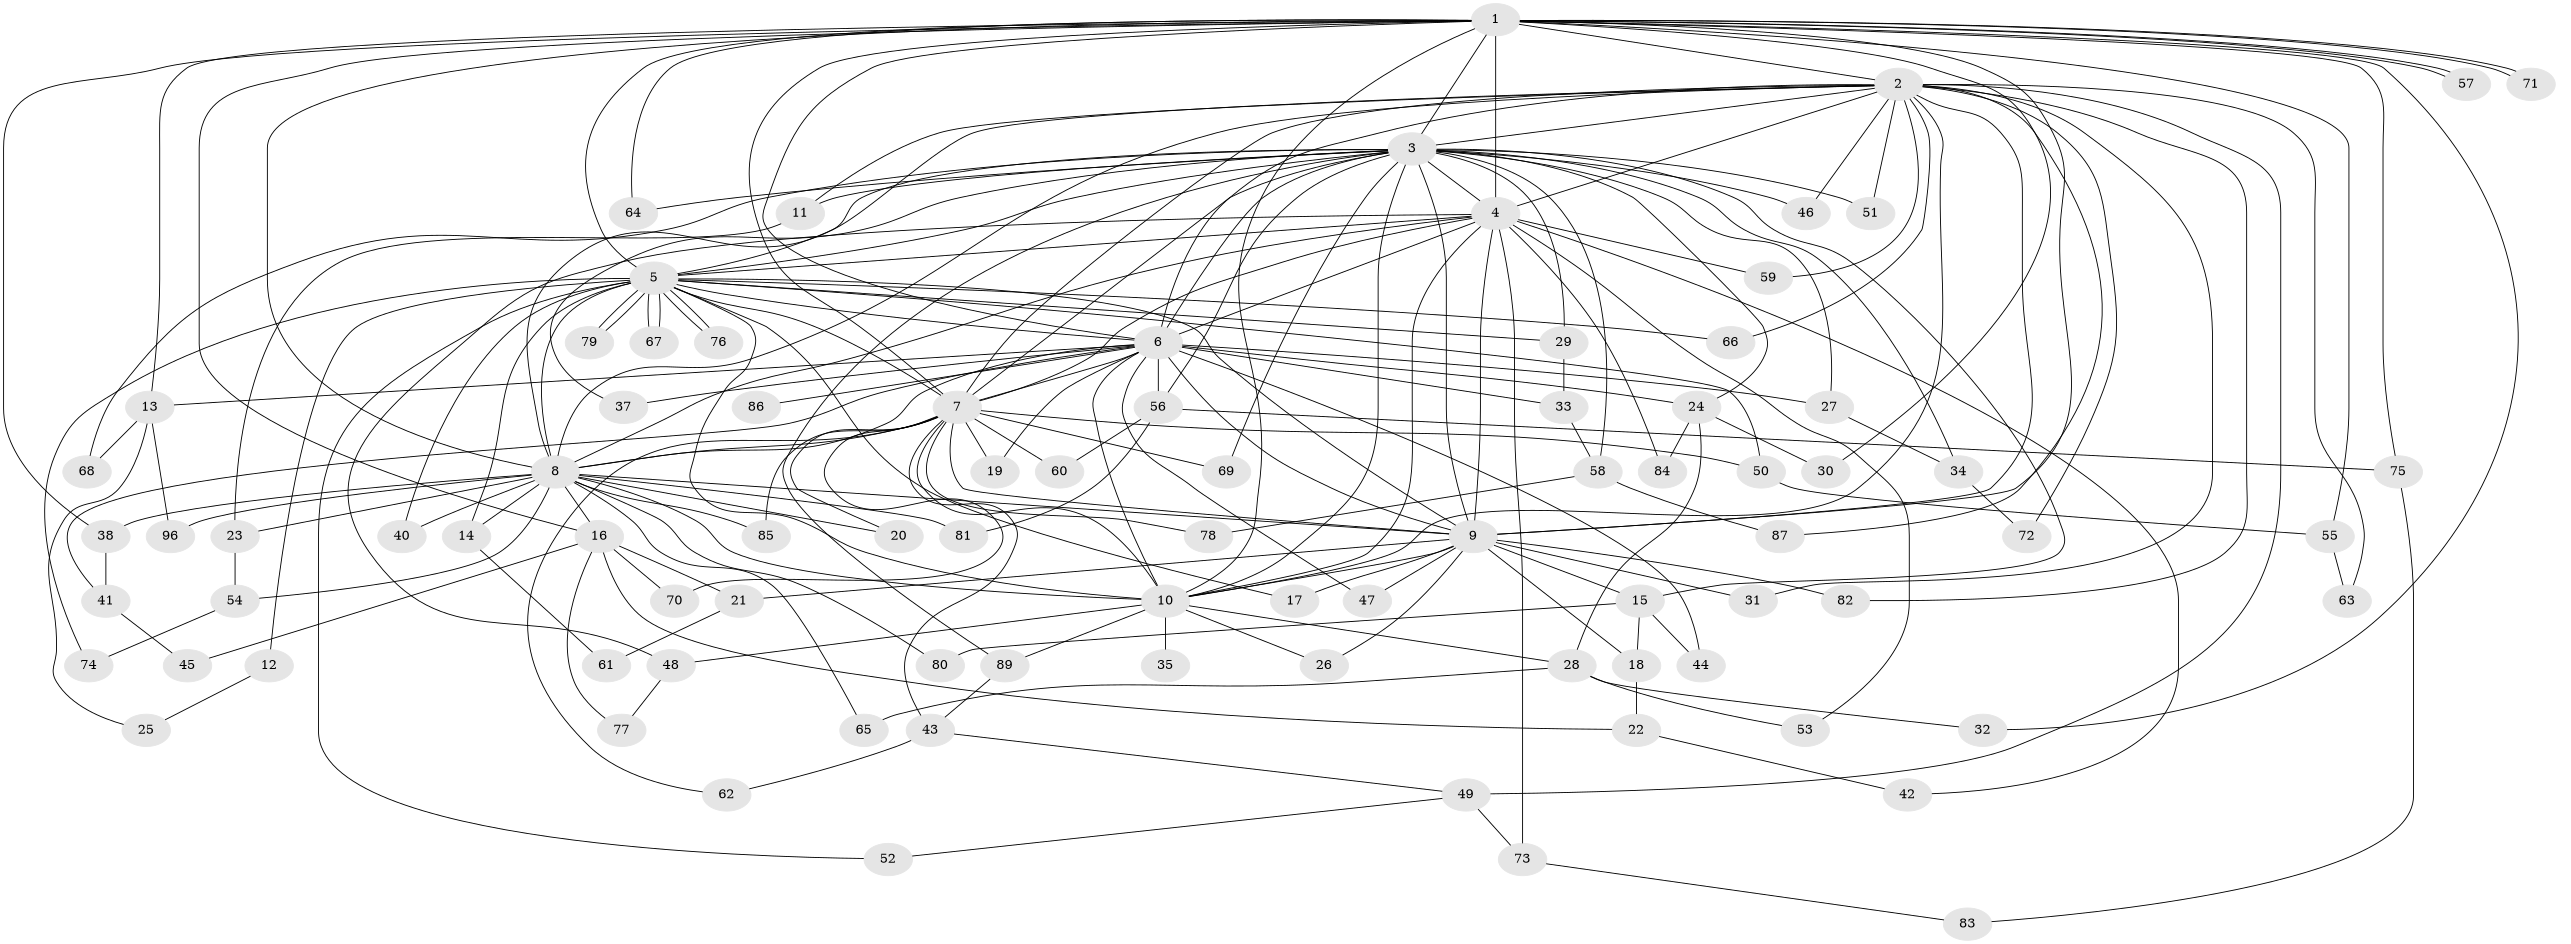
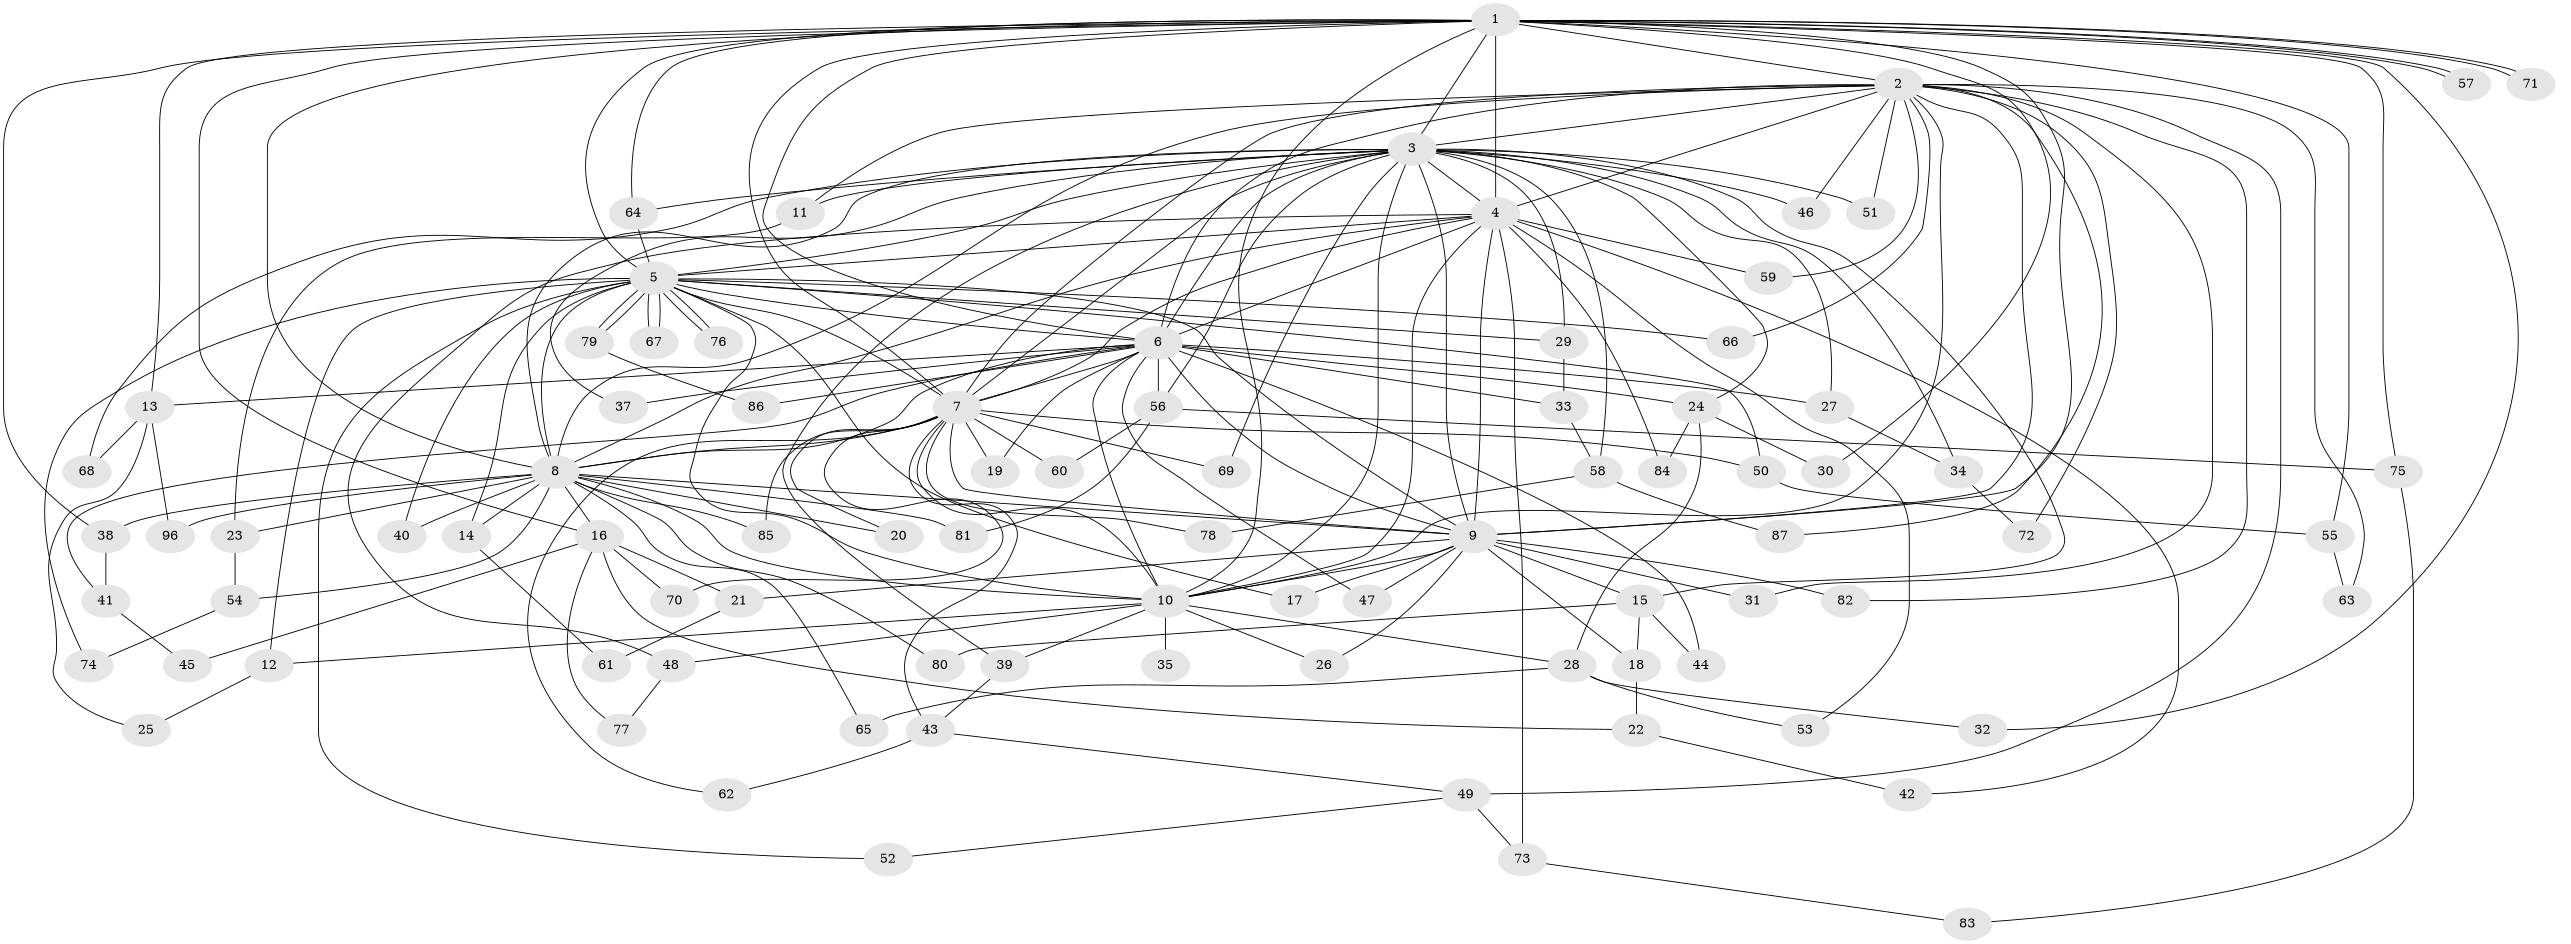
(952, 144) -> (644, 246)
none -> (677, 380)
none -> (717, 633)
(1005, 666) -> (1005, 666)
